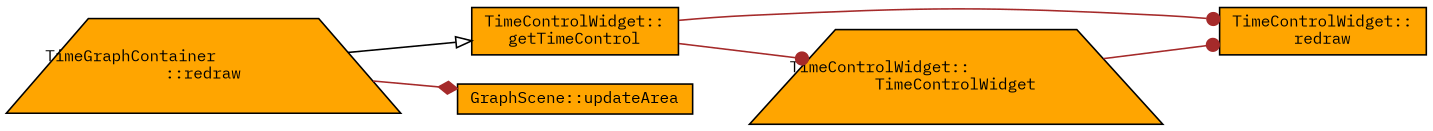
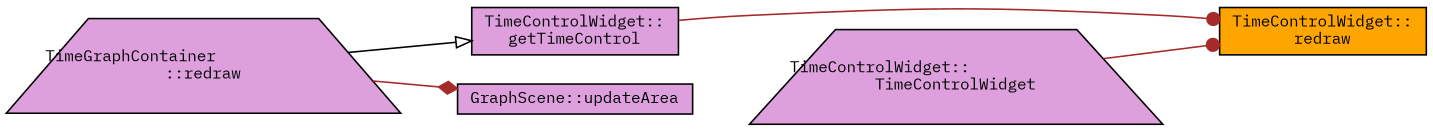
(575, 31) -> (575, 31)
(737, 51) -> none
(204, 66) -> (204, 66)
(956, 77) -> (956, 77)
(575, 99) -> (575, 99)
